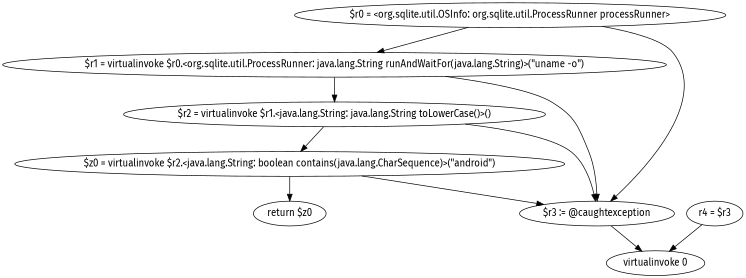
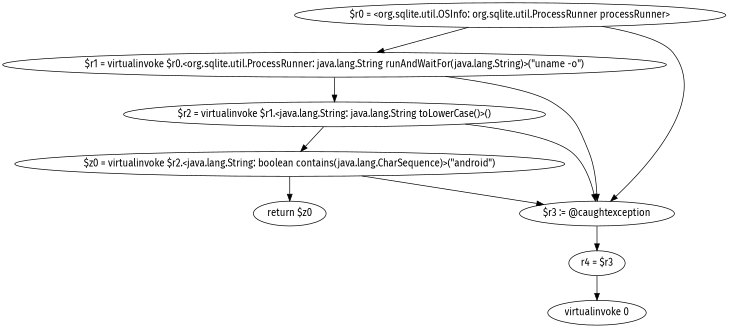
(624, 236) -> (597, 235)
